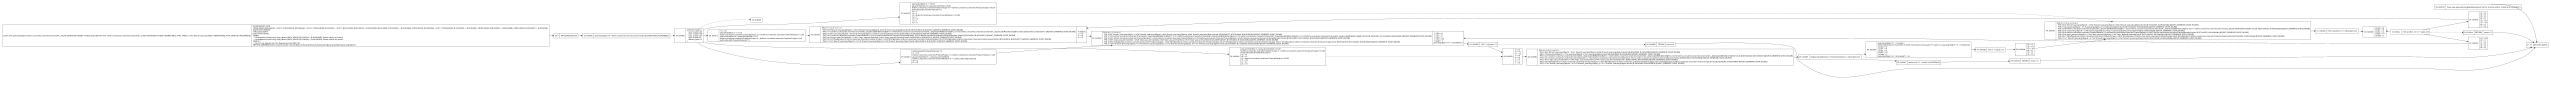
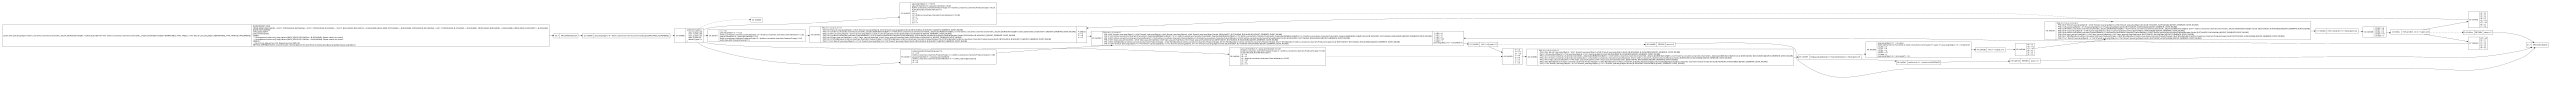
(2478, 7) -> none
(2389, 31) -> (2388, 33)
